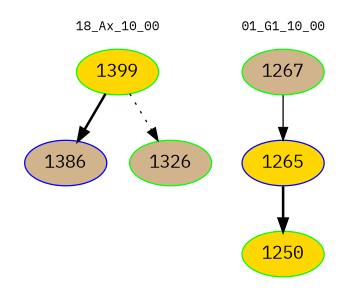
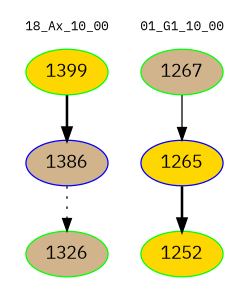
(141, 112) -> (67, 202)
(283, 254) -> (182, 254)
